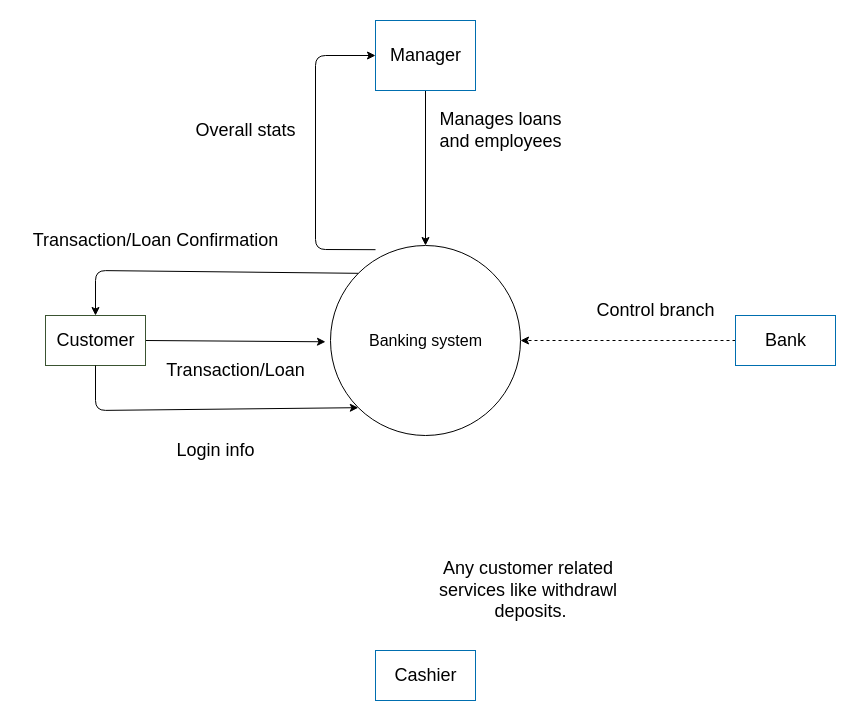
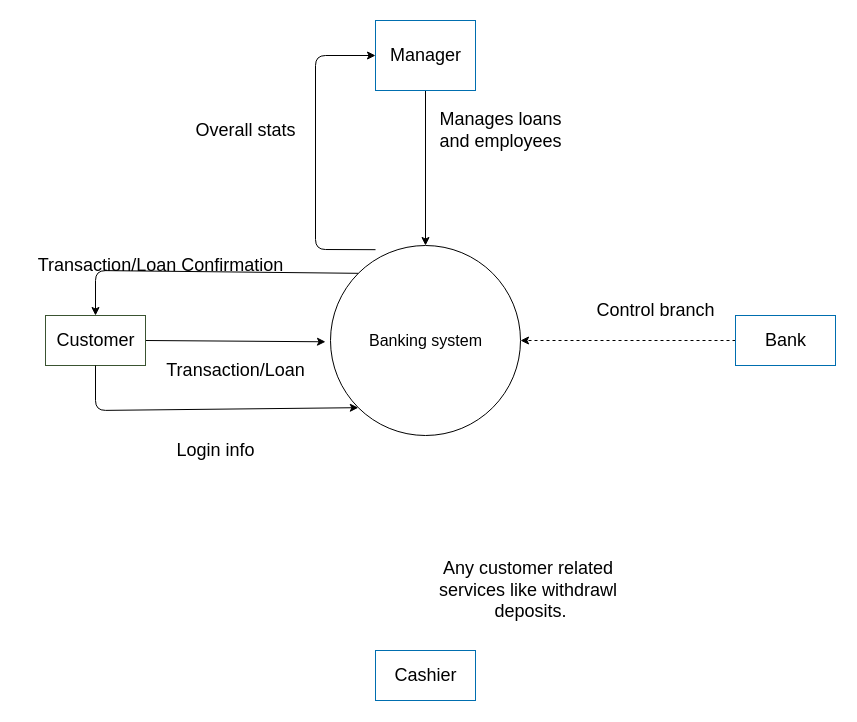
(156, 241) -> (161, 266)
